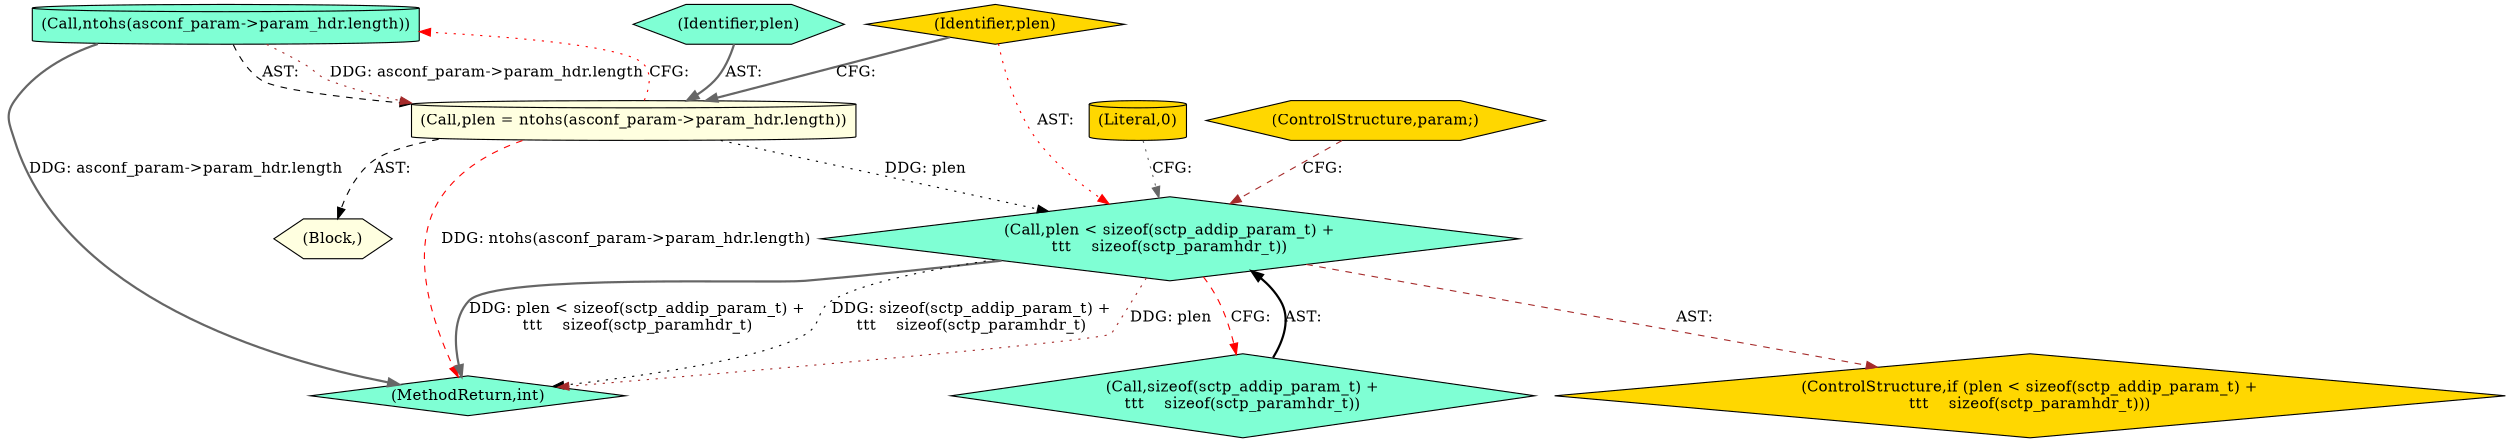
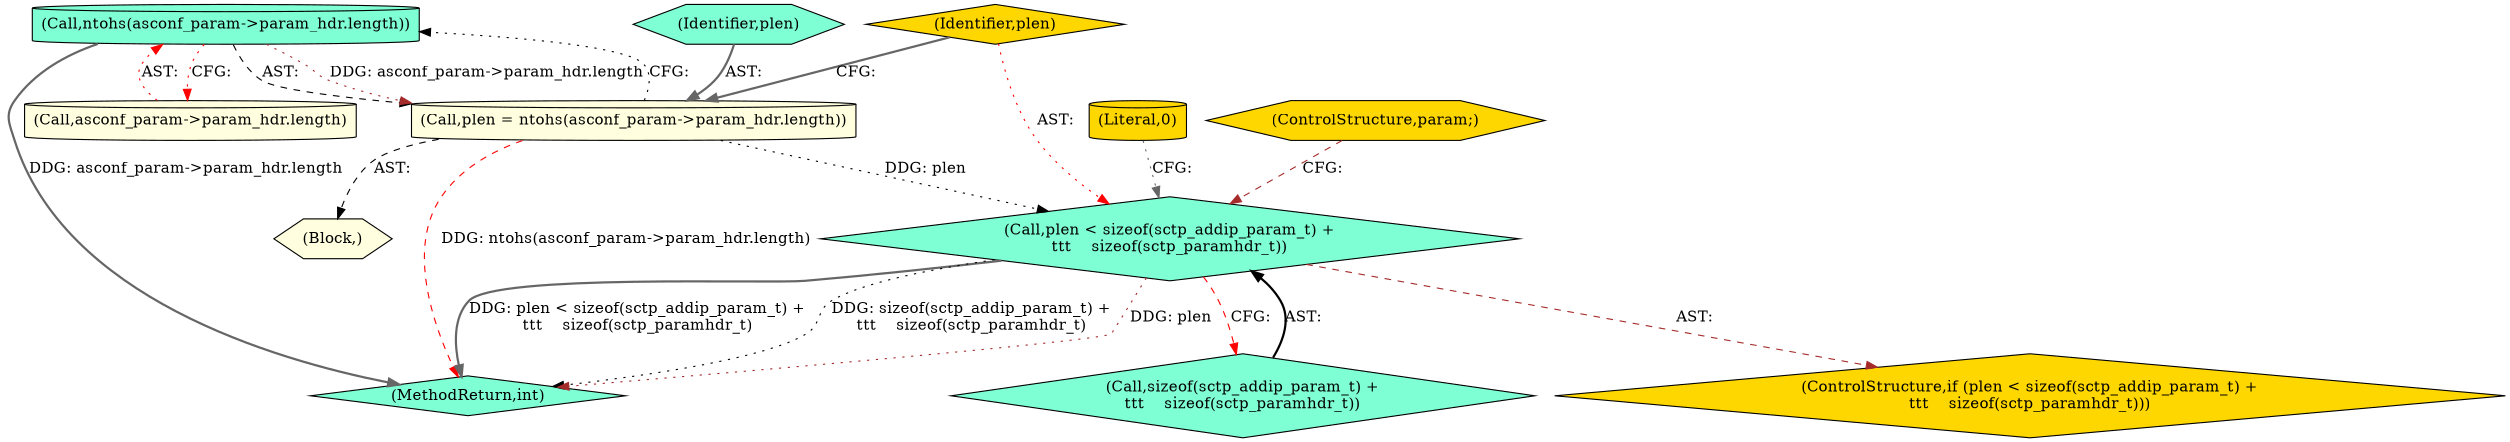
(558, 43) -> (558, 43)
none -> (190, 121)
